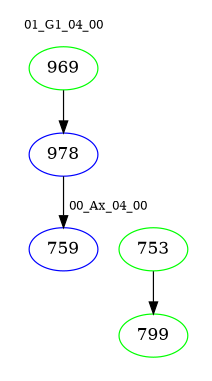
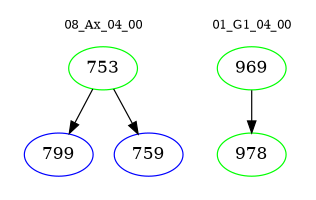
(64, 155) -> (252, 155)
(64, 203) -> (123, 106)
(108, 207) -> (104, 26)
(153, 336) -> (59, 155)
